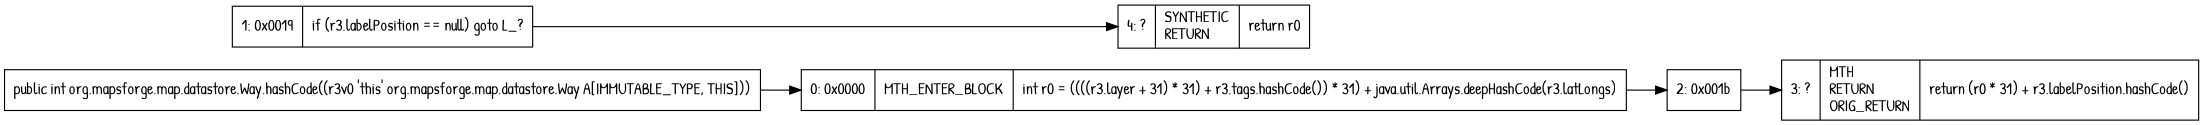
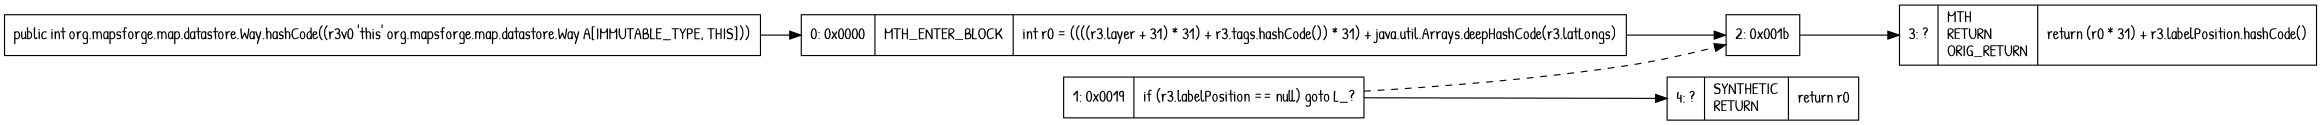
none -> (1540, 77)
